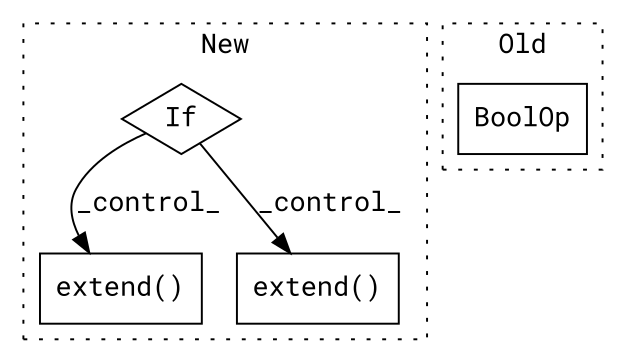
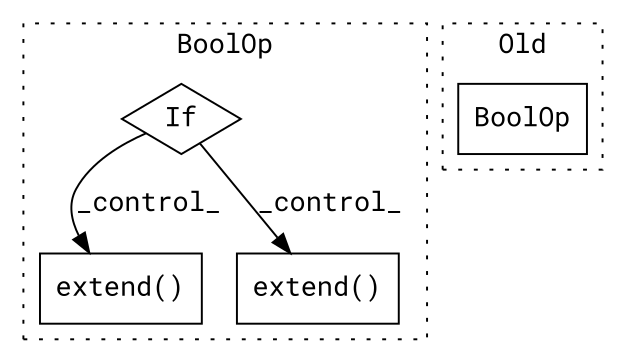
(225, 46) -> (225, 46)
